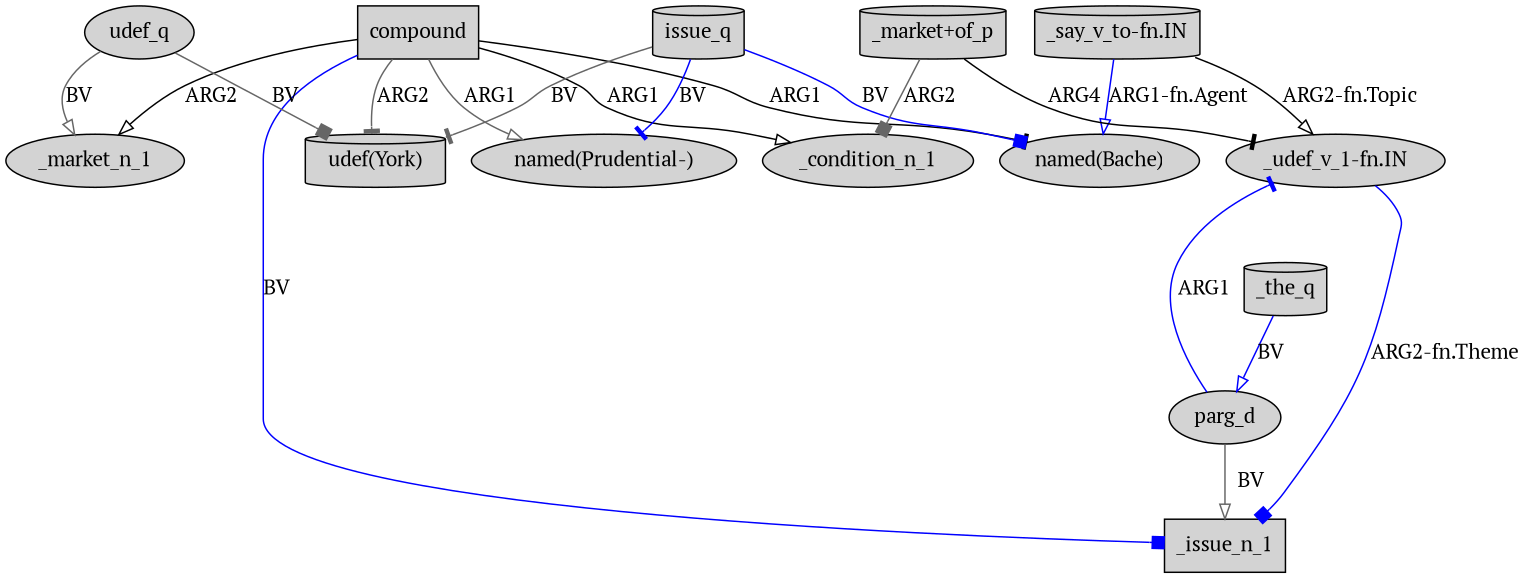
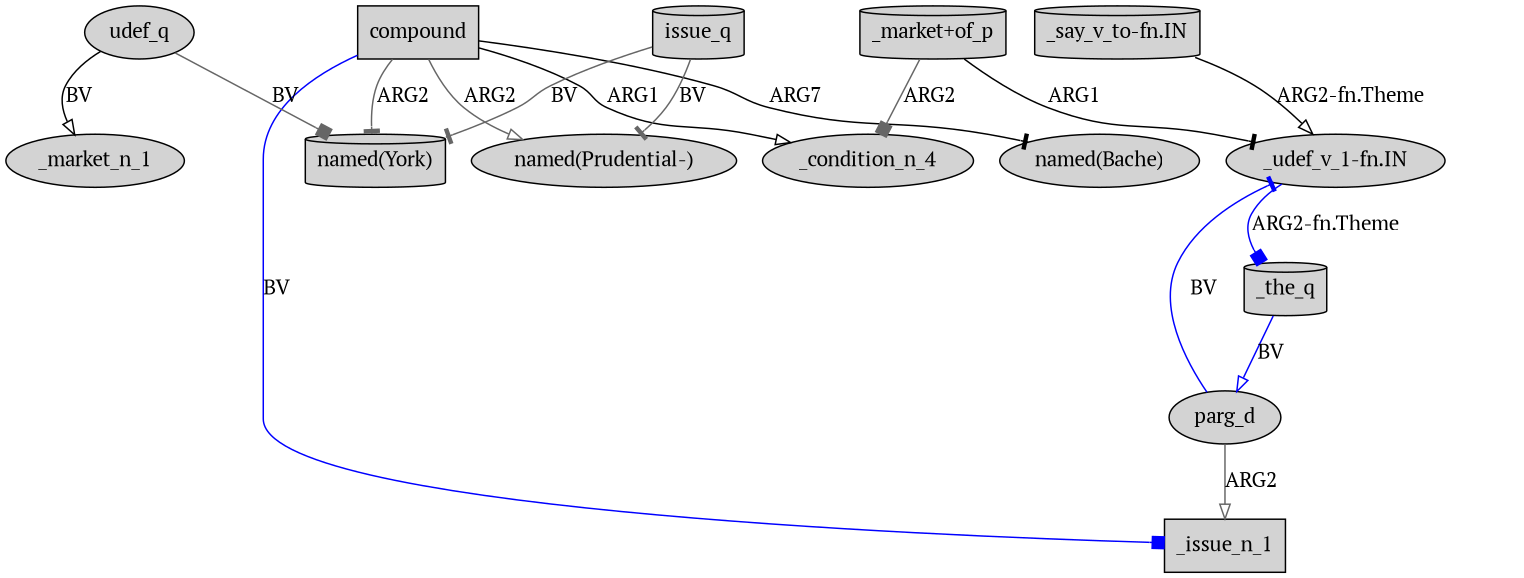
(237, 65) -> none
(69, 80) -> (69, 80)
(1109, 89) -> none
(490, 97) -> (490, 97)
(796, 97) -> (796, 97)
(1075, 97) -> (1075, 97)
(1350, 97) -> (1350, 97)
(672, 98) -> (672, 98)
(872, 111) -> none
(375, 161) -> (375, 161)
(868, 161) -> (868, 161)
(1204, 289) -> (1204, 289)
(1367, 355) -> (1253, 212)
(1252, 482) -> (1252, 482)
